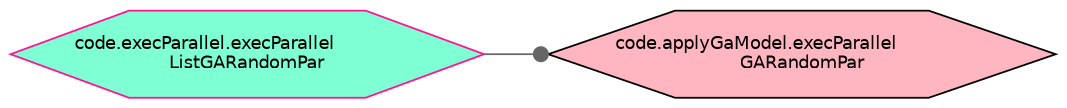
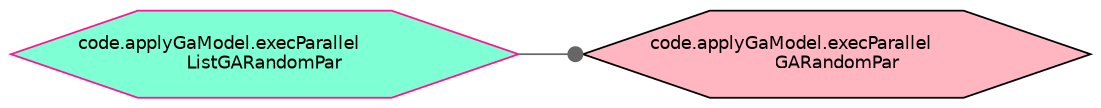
(247, 54) -> (265, 54)
